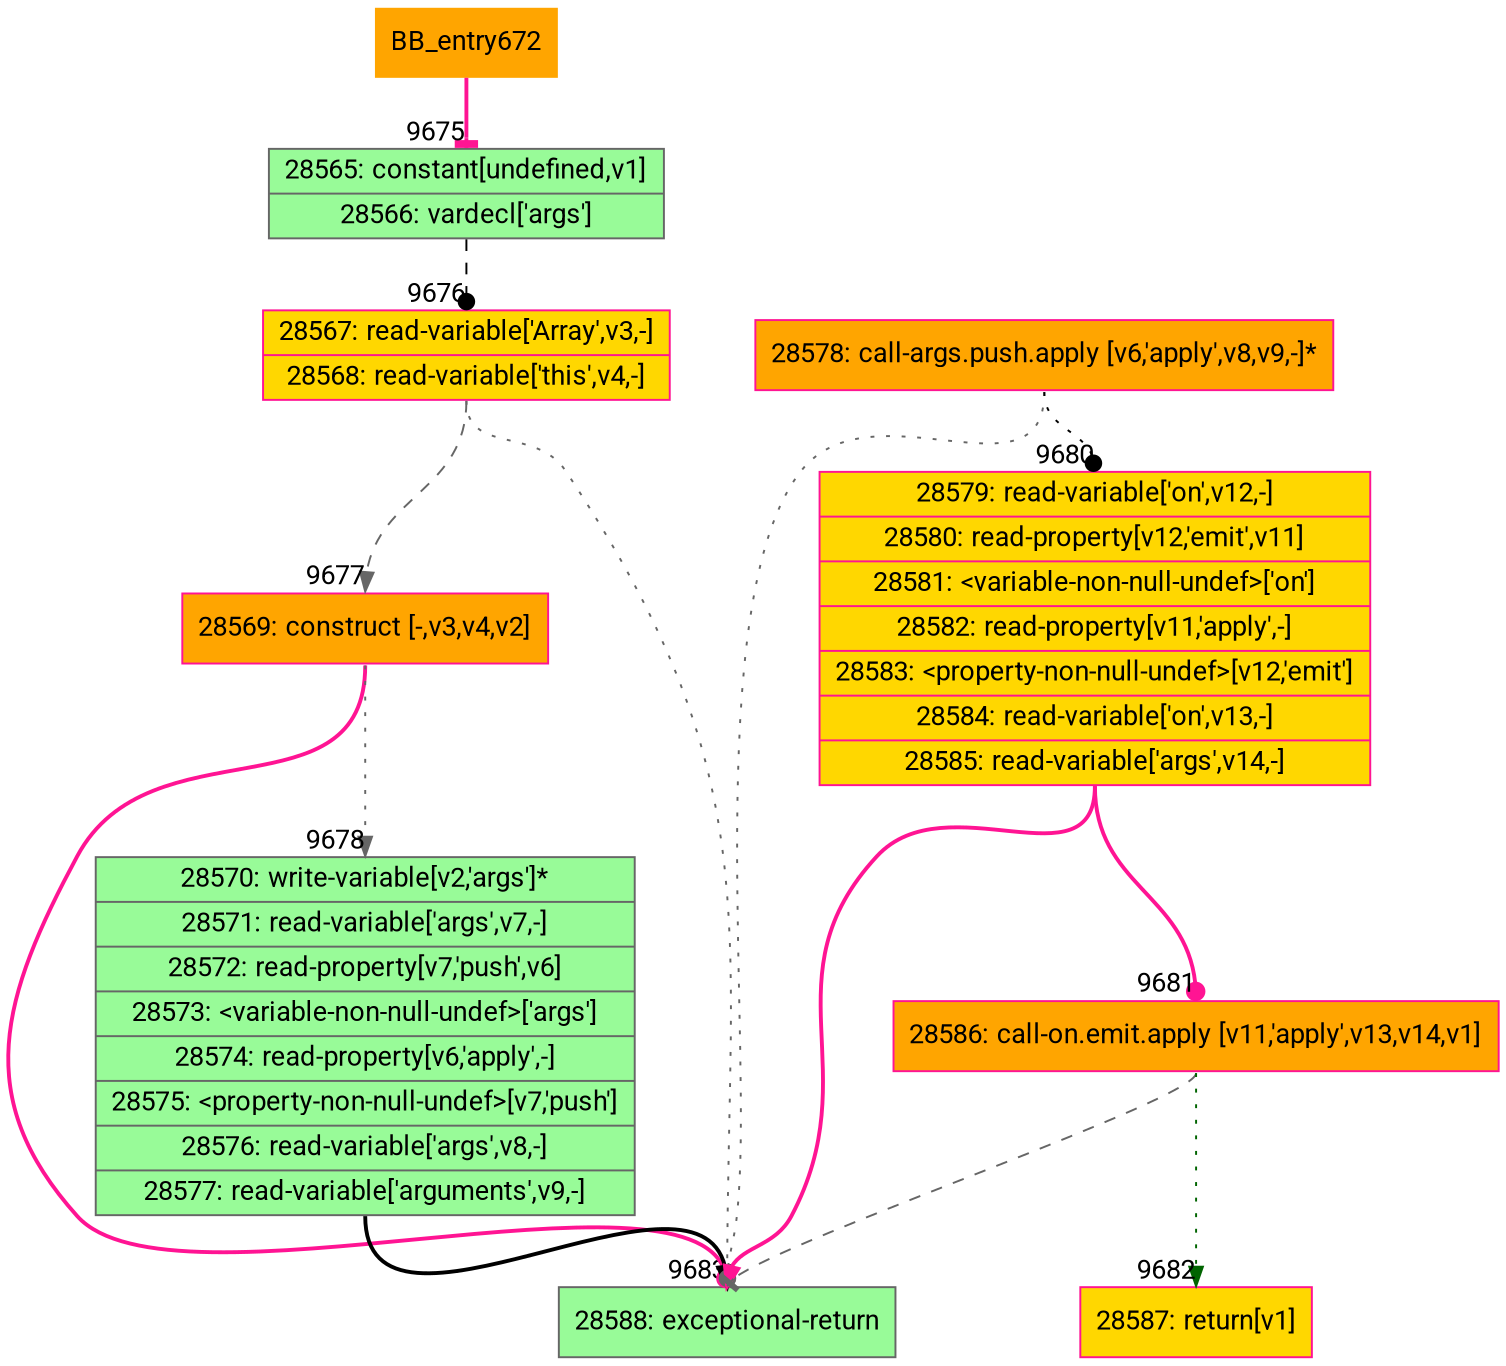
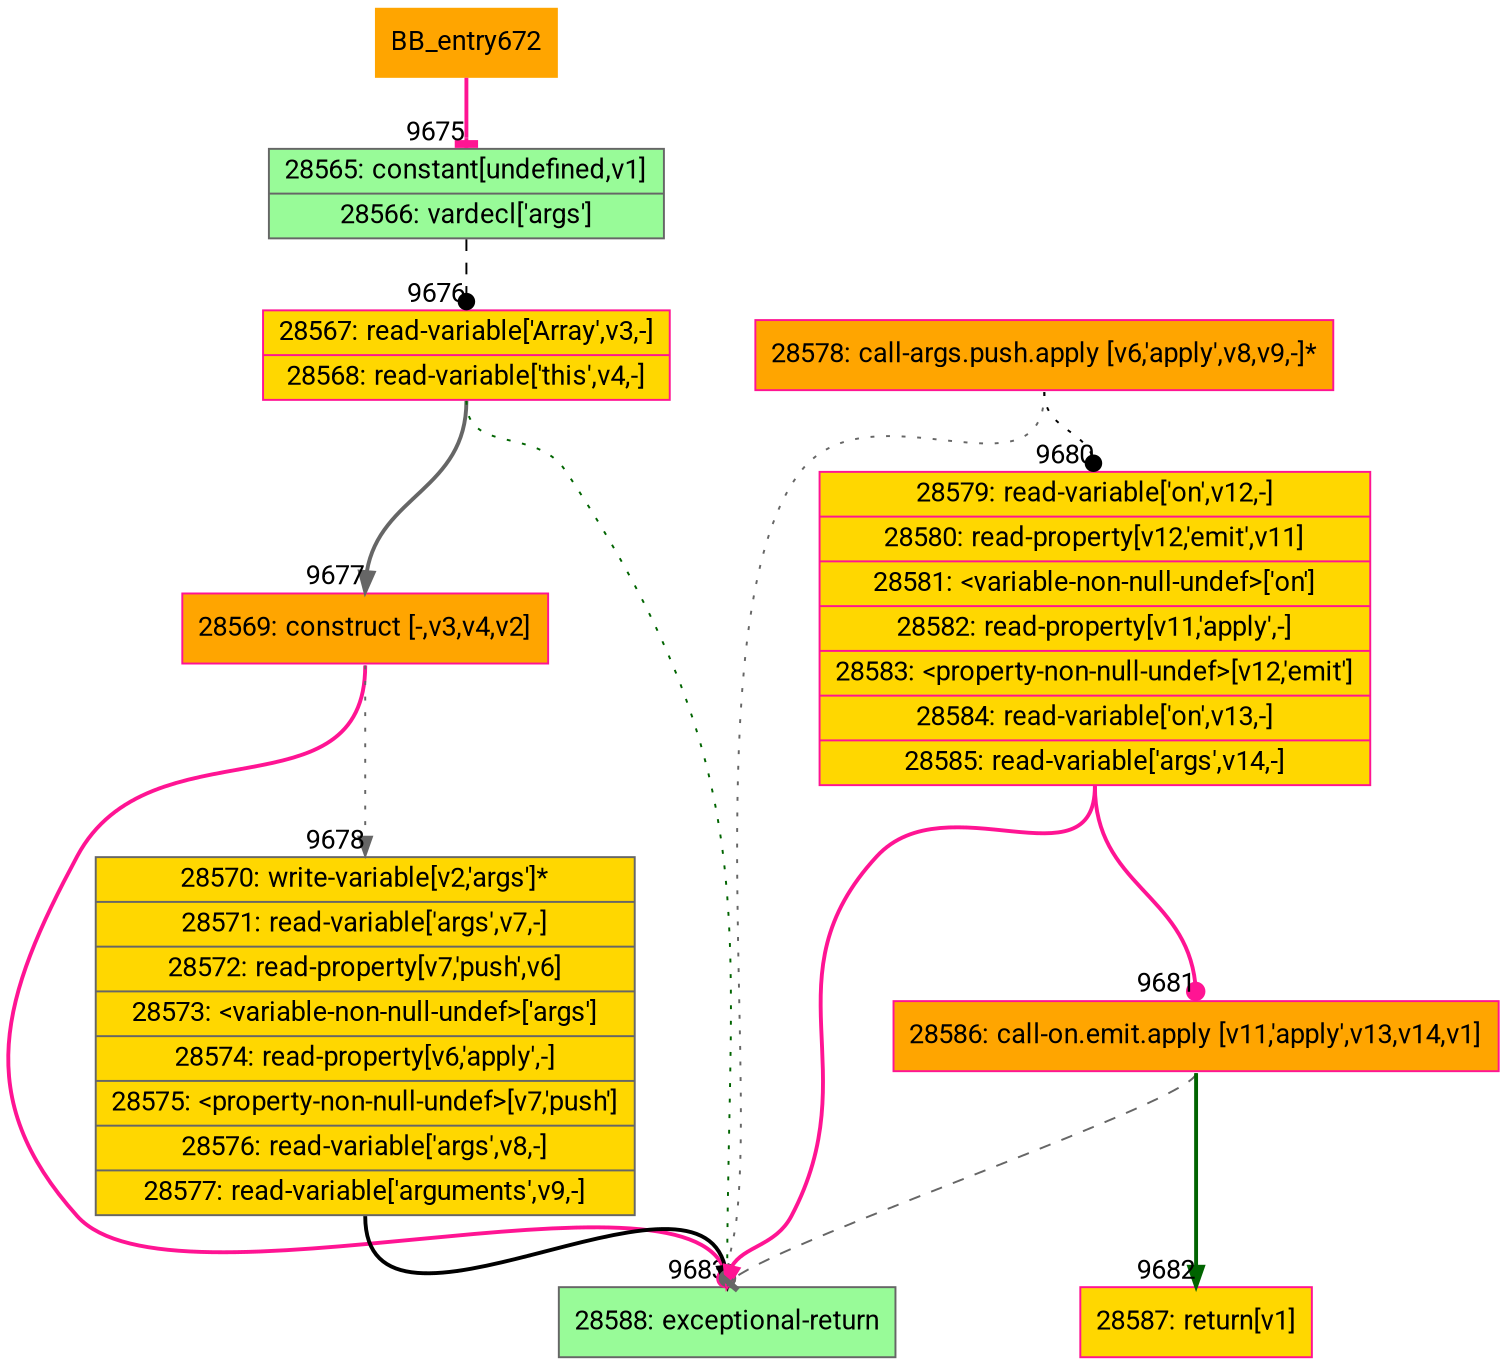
(423, 489) -> (423, 489)
(711, 789) -> (711, 789)
(365, 1036) -> (365, 1036)
(1196, 1170) -> (1196, 1170)
